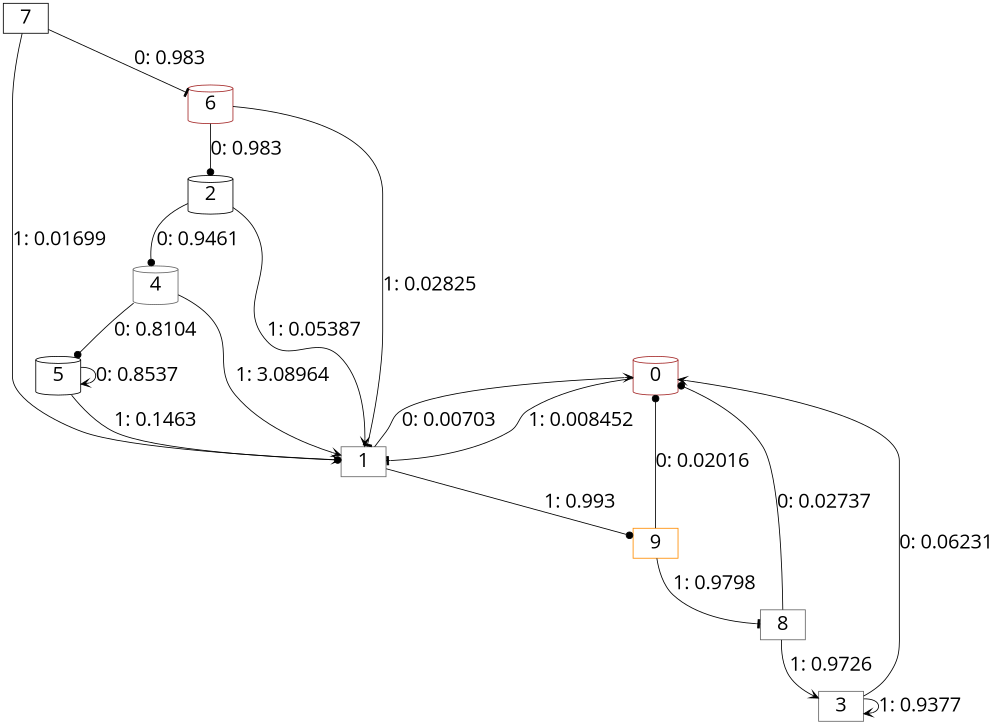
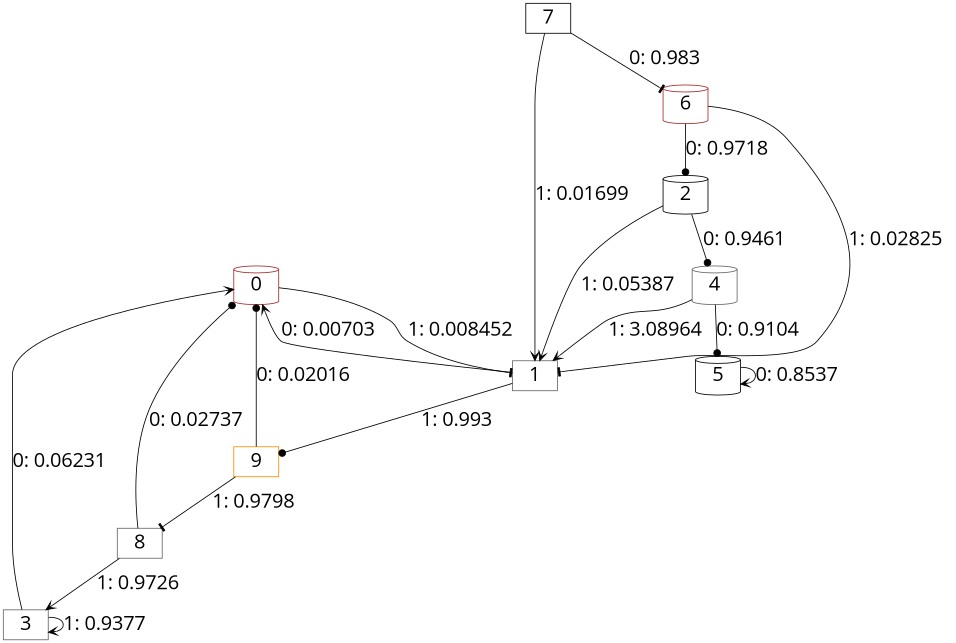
(256, 150) -> (735, 150)
(163, 330) -> (765, 330)
(127, 436) -> none
